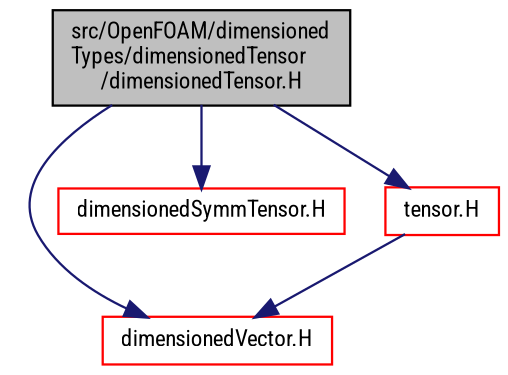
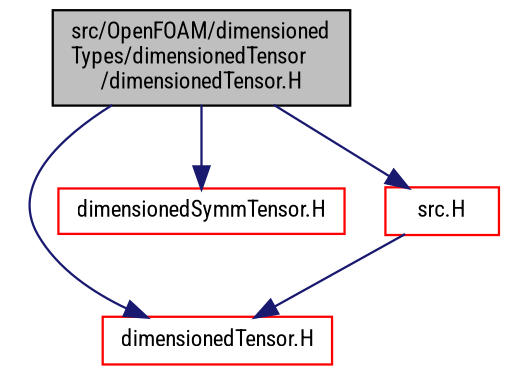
(442, 211) -> (442, 211)
(217, 341) -> (217, 341)
